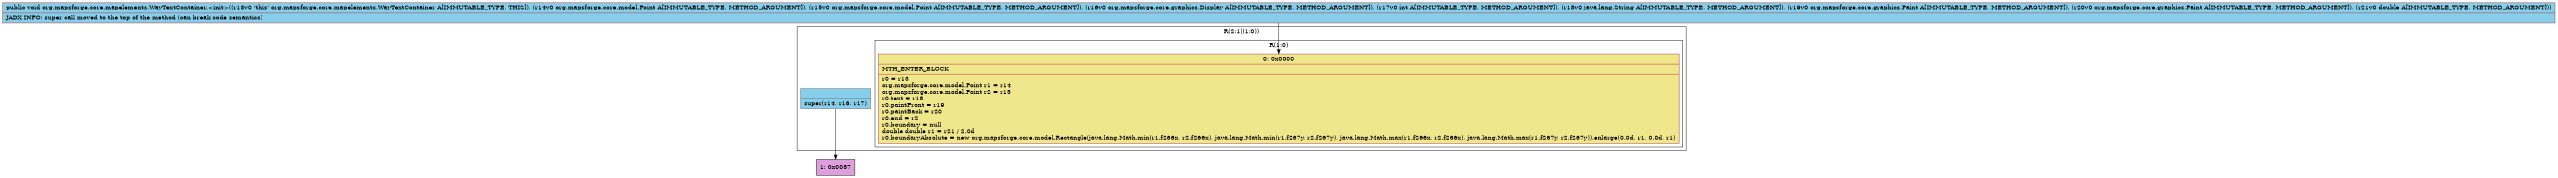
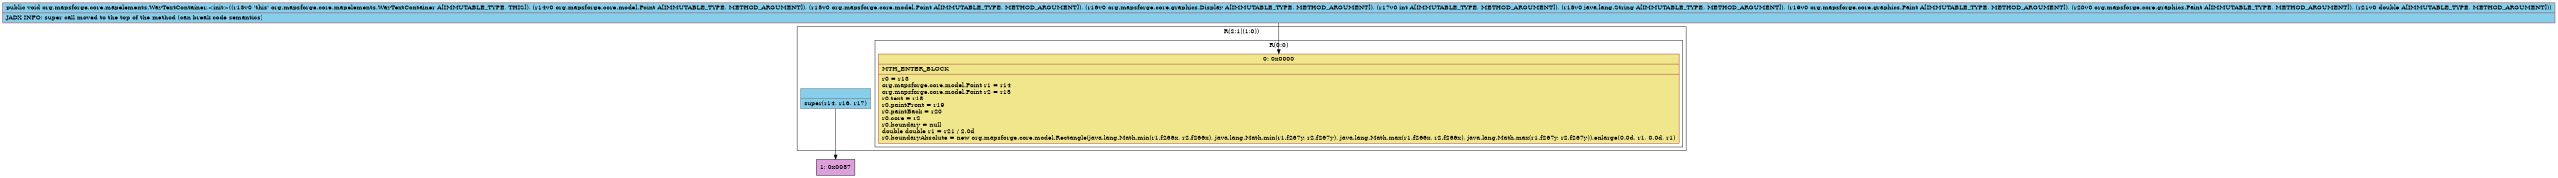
(1279, 45) -> (1279, 45)
(900, 118) -> (901, 118)
